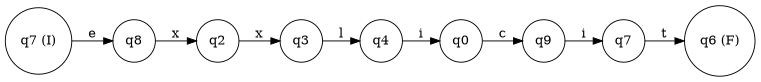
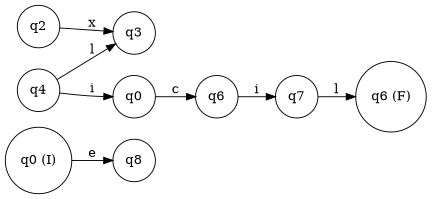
(665, 34) -> (337, 90)
(39, 41) -> (39, 160)
(171, 41) -> none
(336, 41) -> (82, 64)
(544, 41) -> (217, 97)
